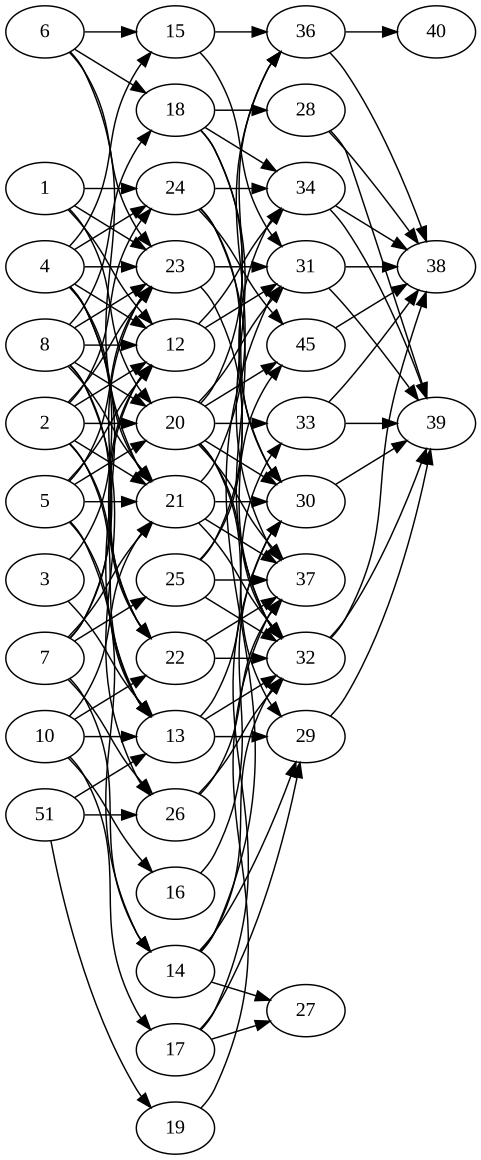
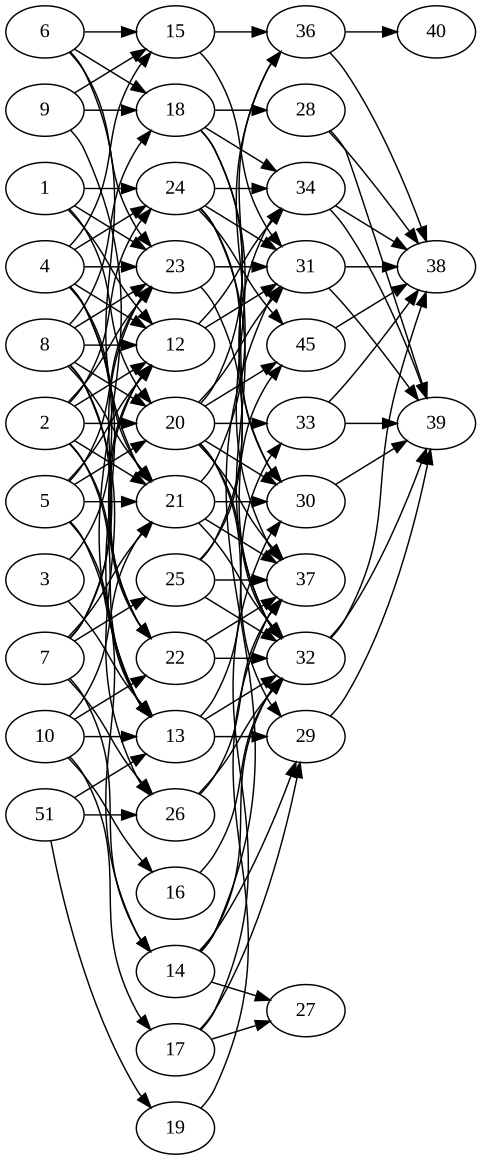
none -> (45, 110)
none -> (227, 219)
(241, 705) -> (228, 826)
